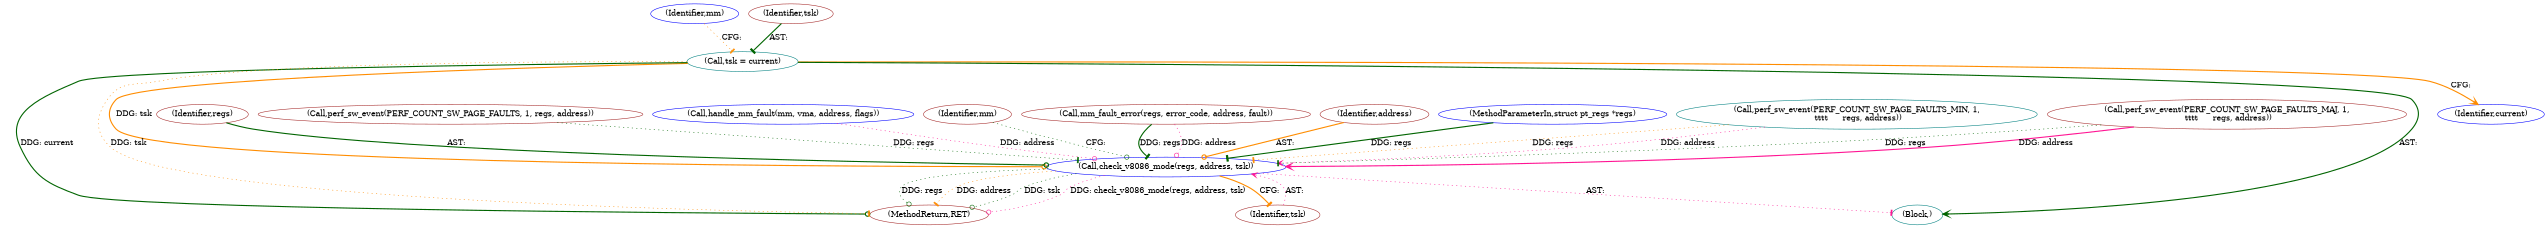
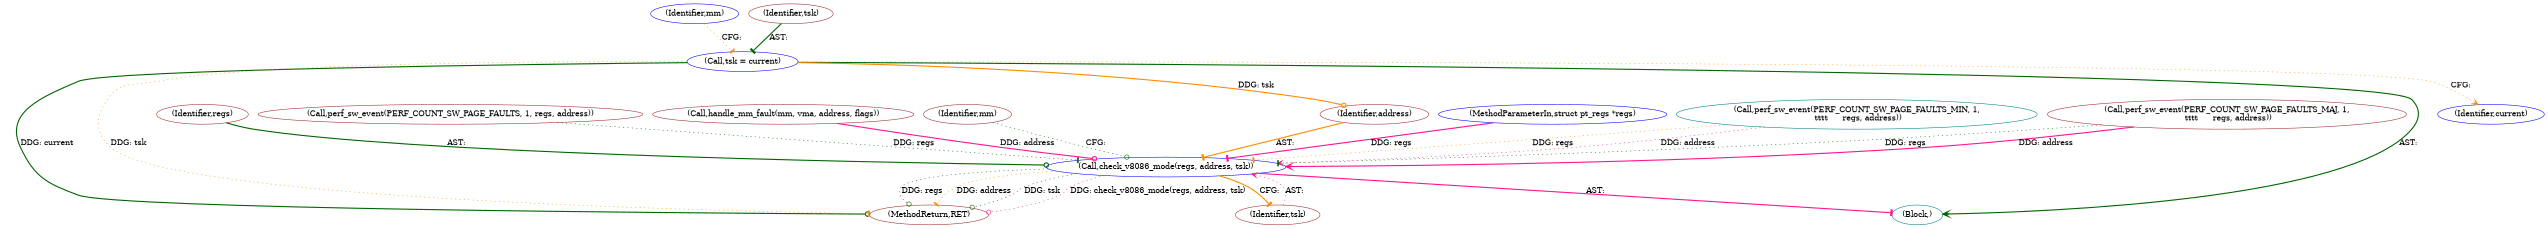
(743, 62) -> (743, 62)
(1638, 64) -> (1638, 64)
(783, 114) -> (783, 114)
(1166, 114) -> none
(1274, 140) -> (1274, 140)
(1361, 140) -> (1361, 140)
(964, 142) -> (964, 142)
(274, 151) -> (1071, 74)
(1574, 193) -> (1574, 193)
